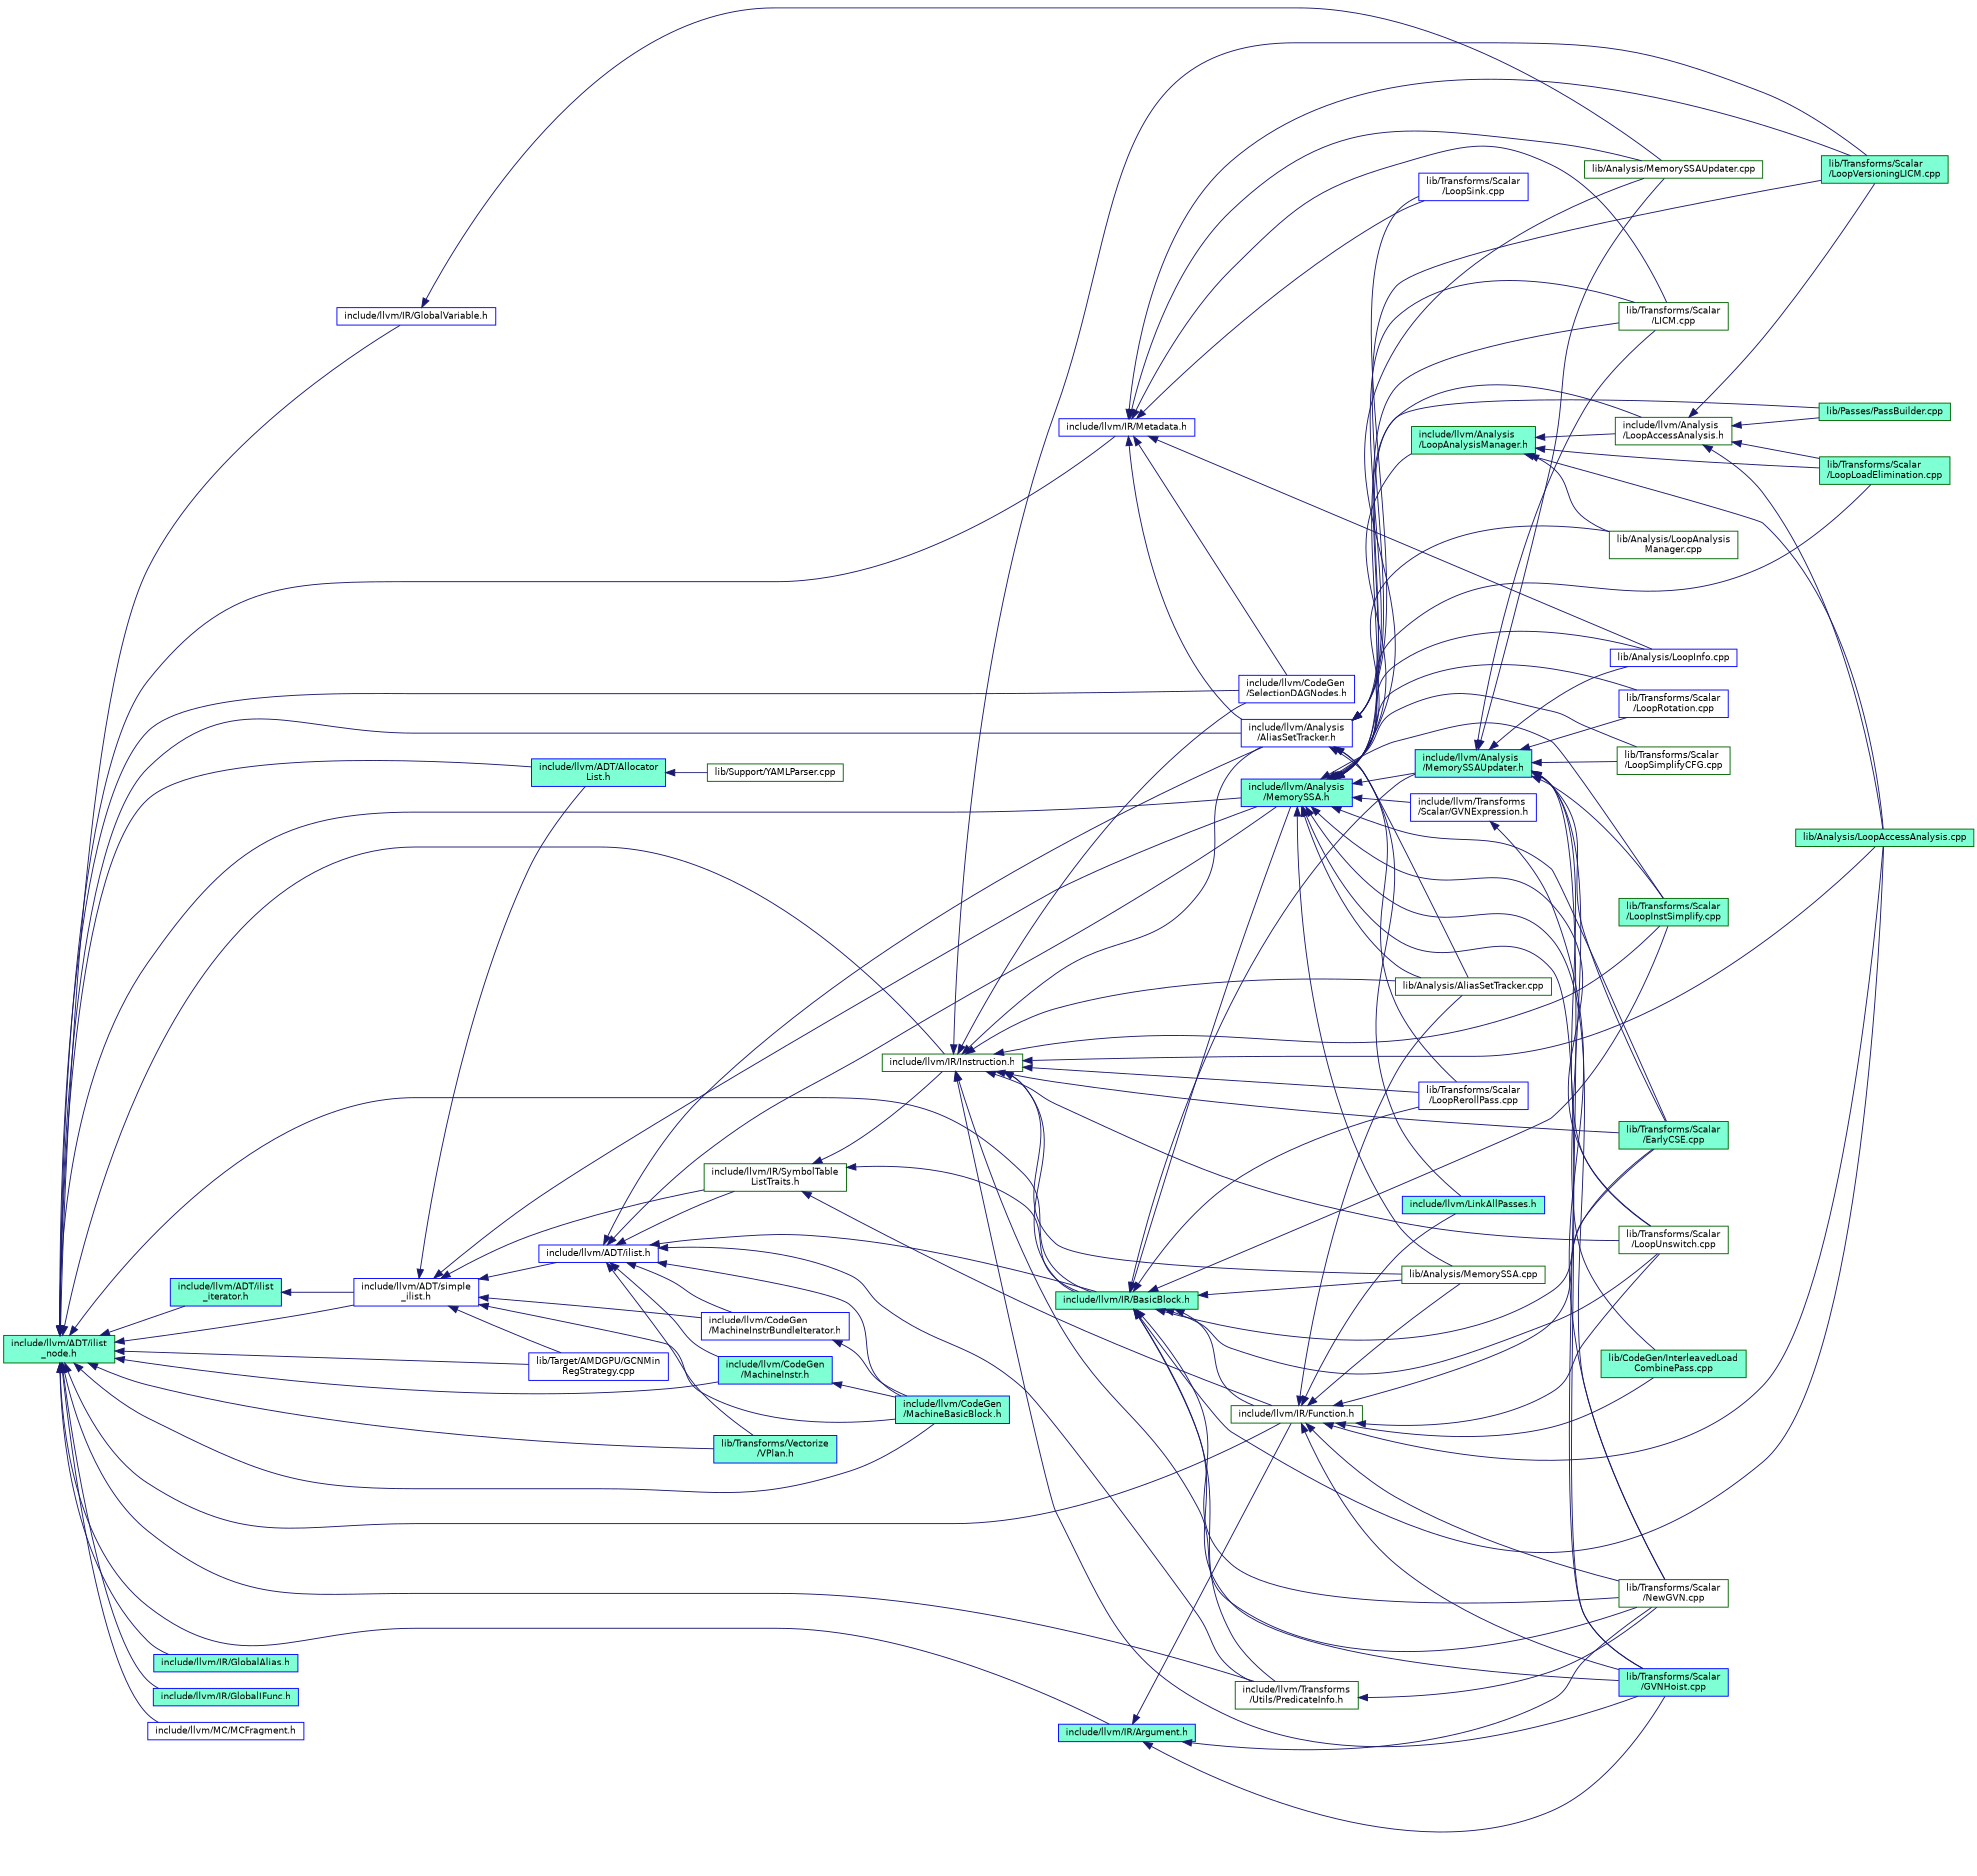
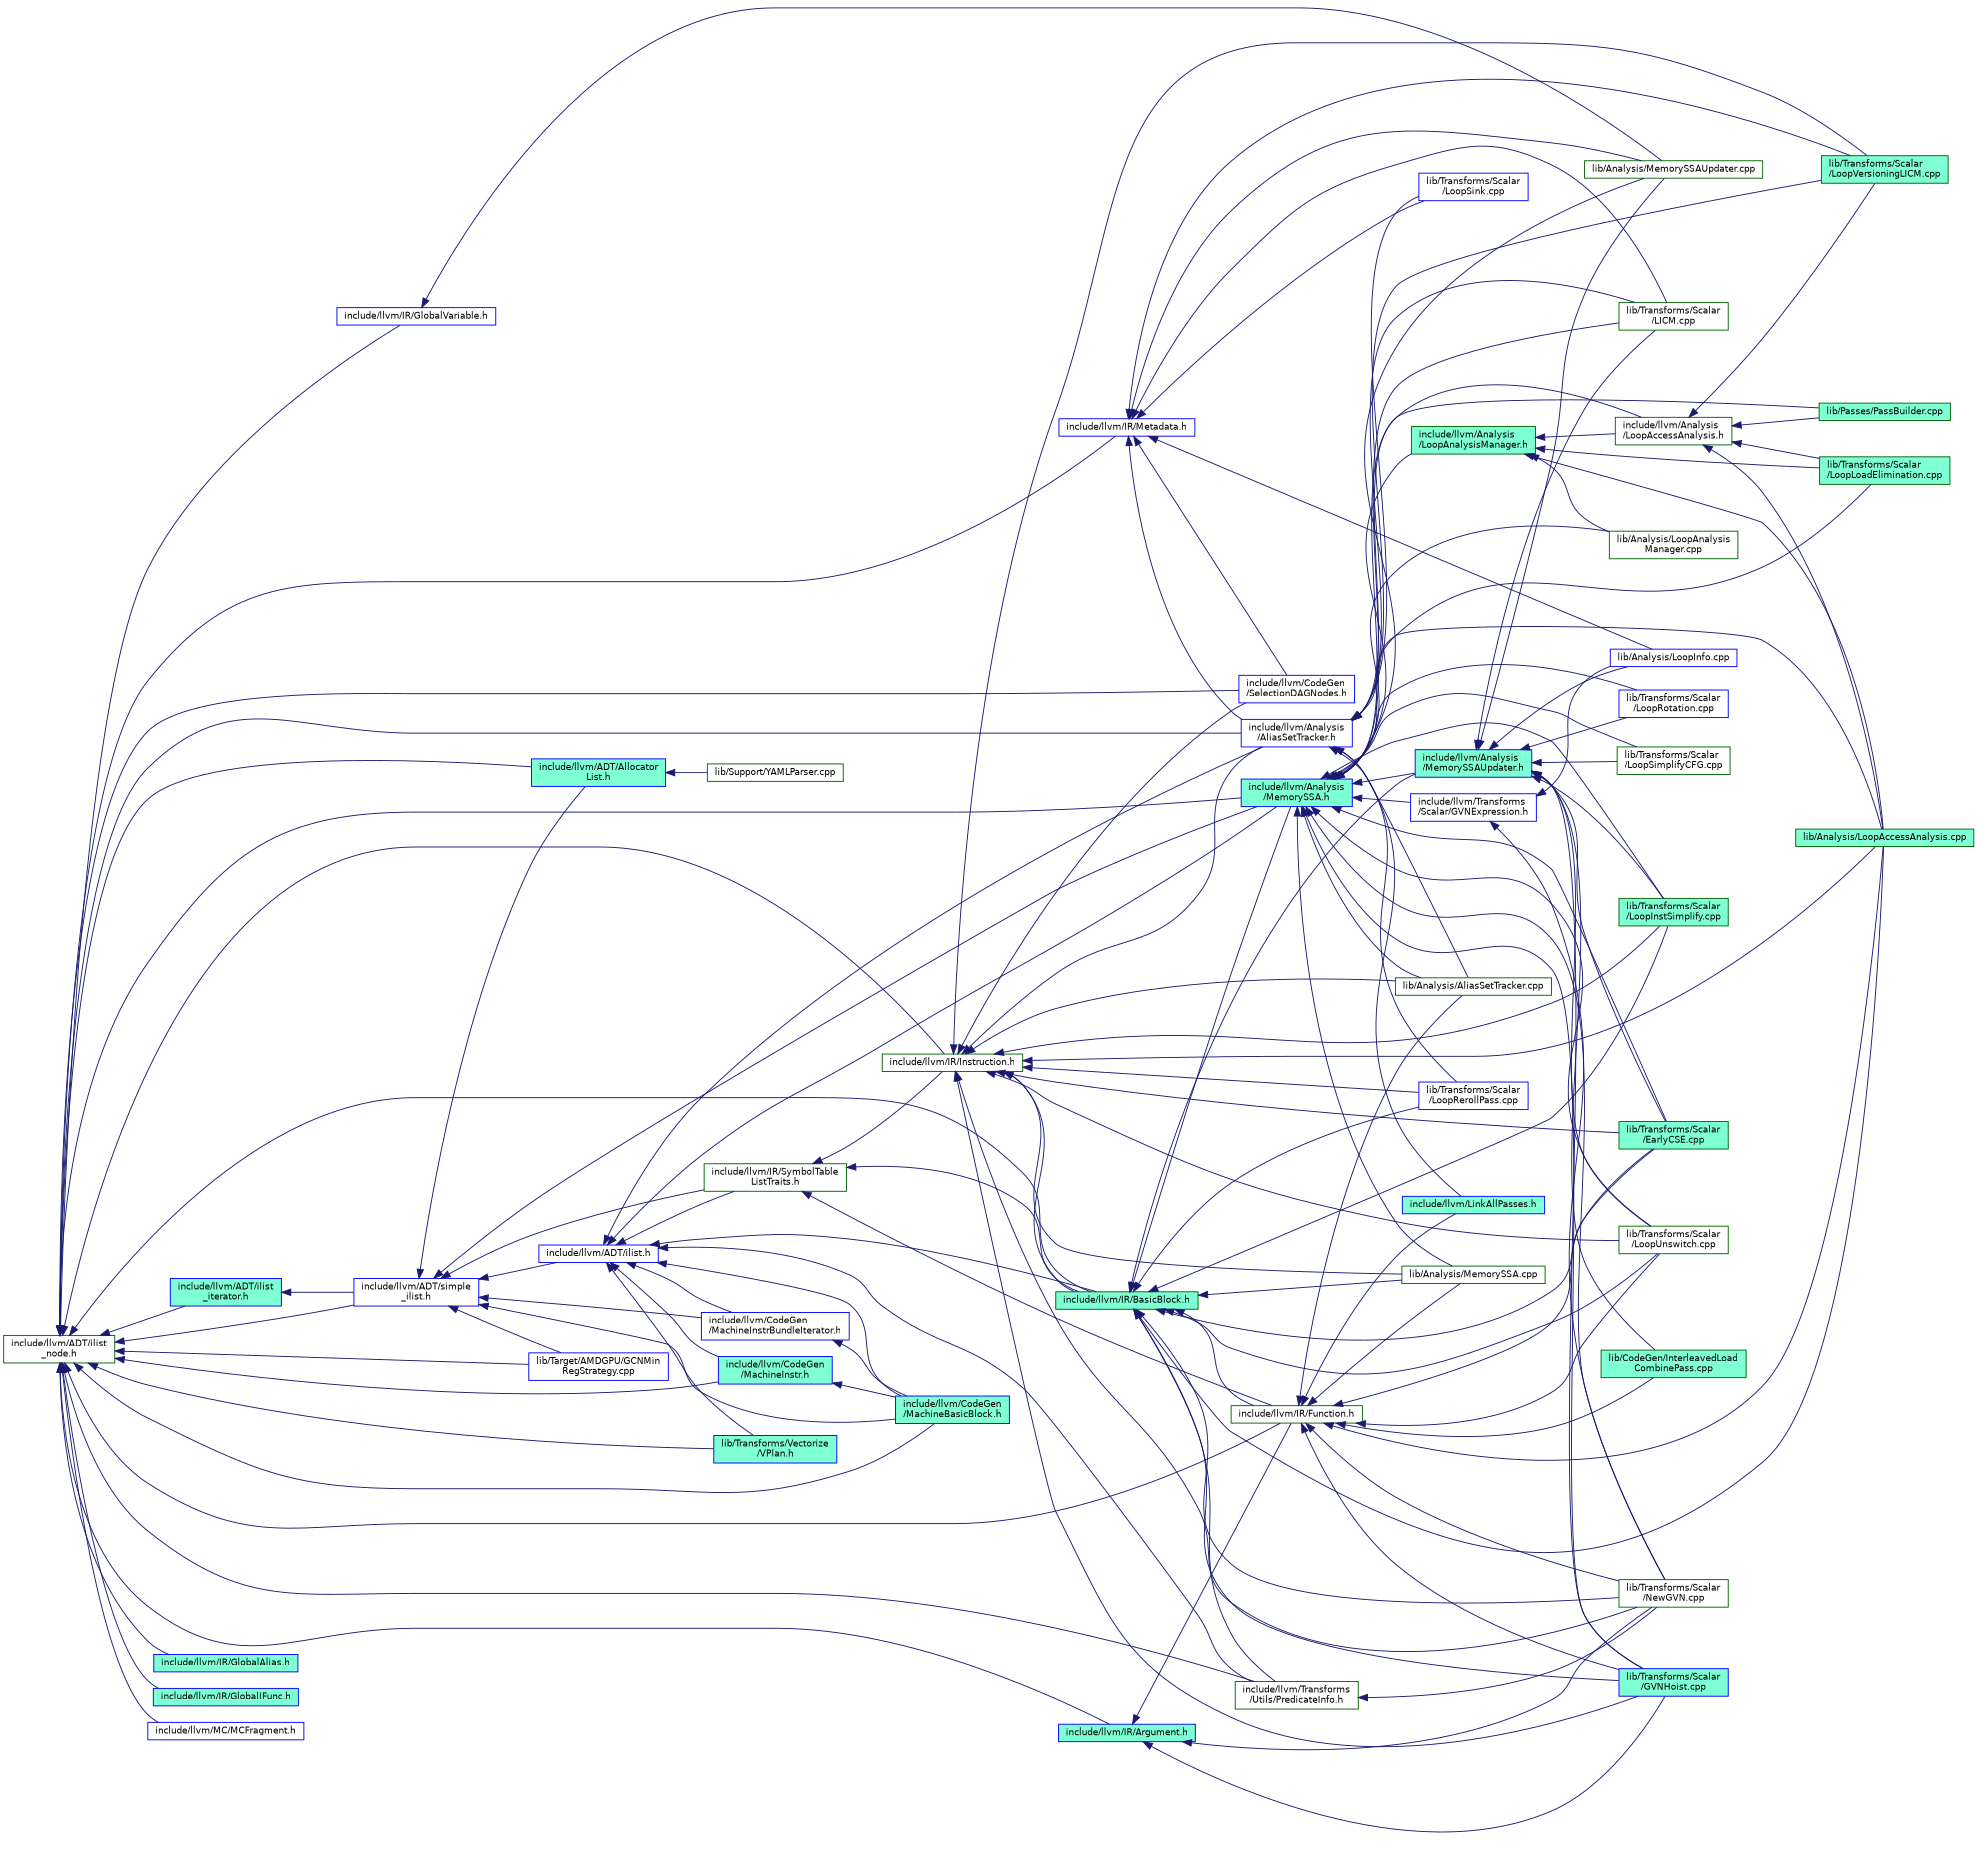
none -> (1648, 629)
(1453, 639) -> (1568, 727)
(59, 1349) -> (59, 1349)
